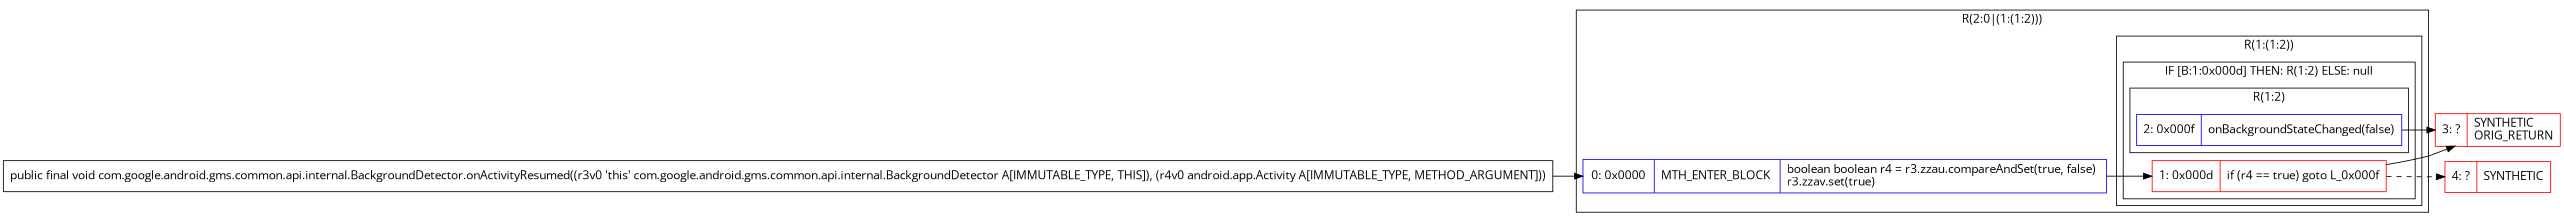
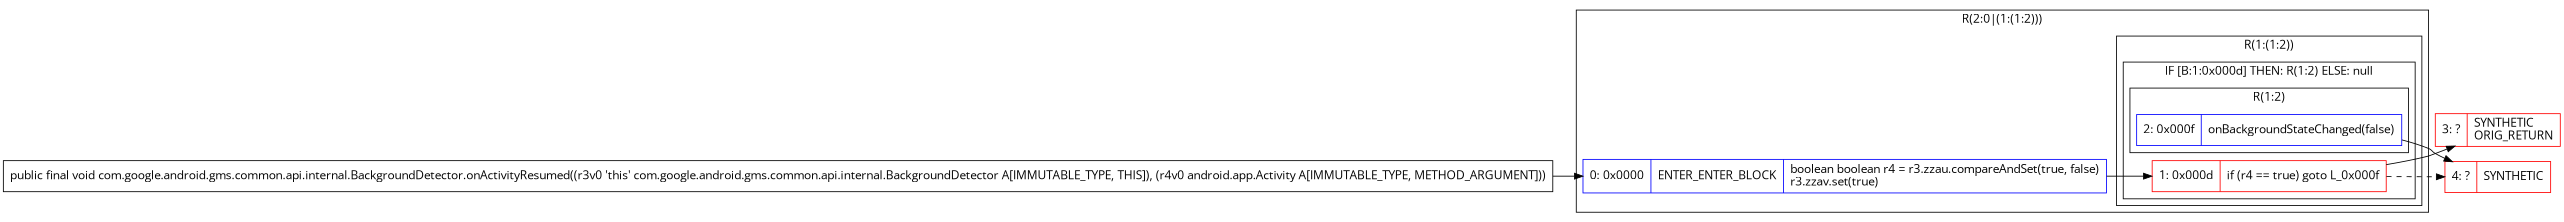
(2414, 130) -> (2424, 147)
(1716, 176) -> (1717, 176)
